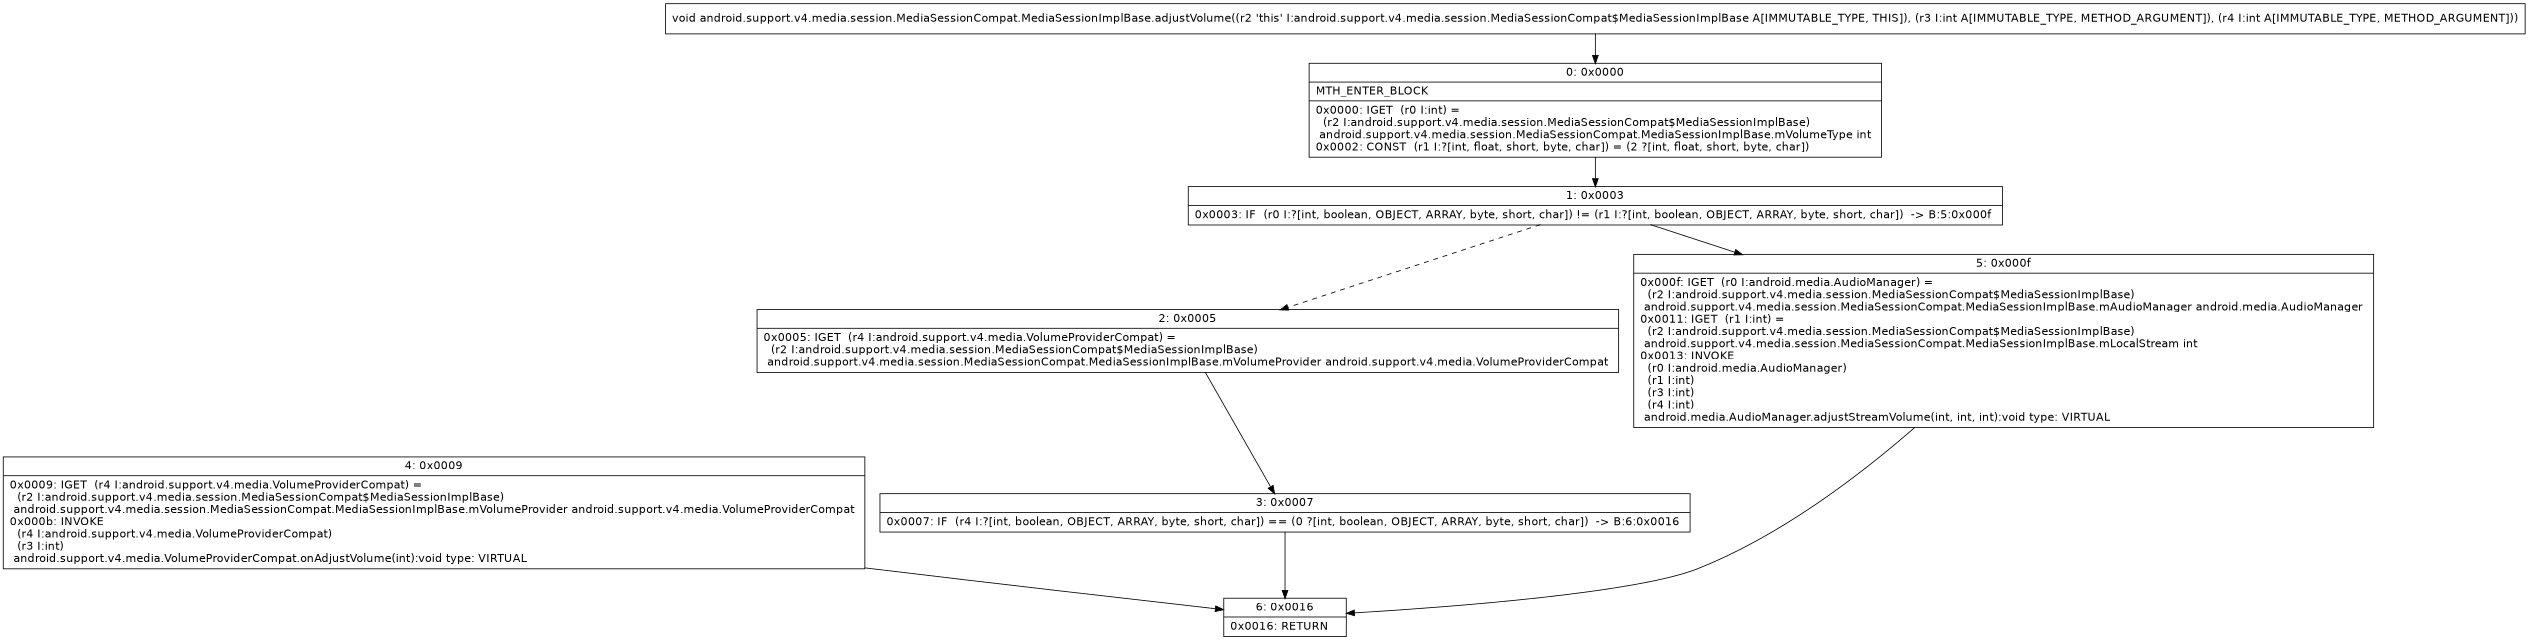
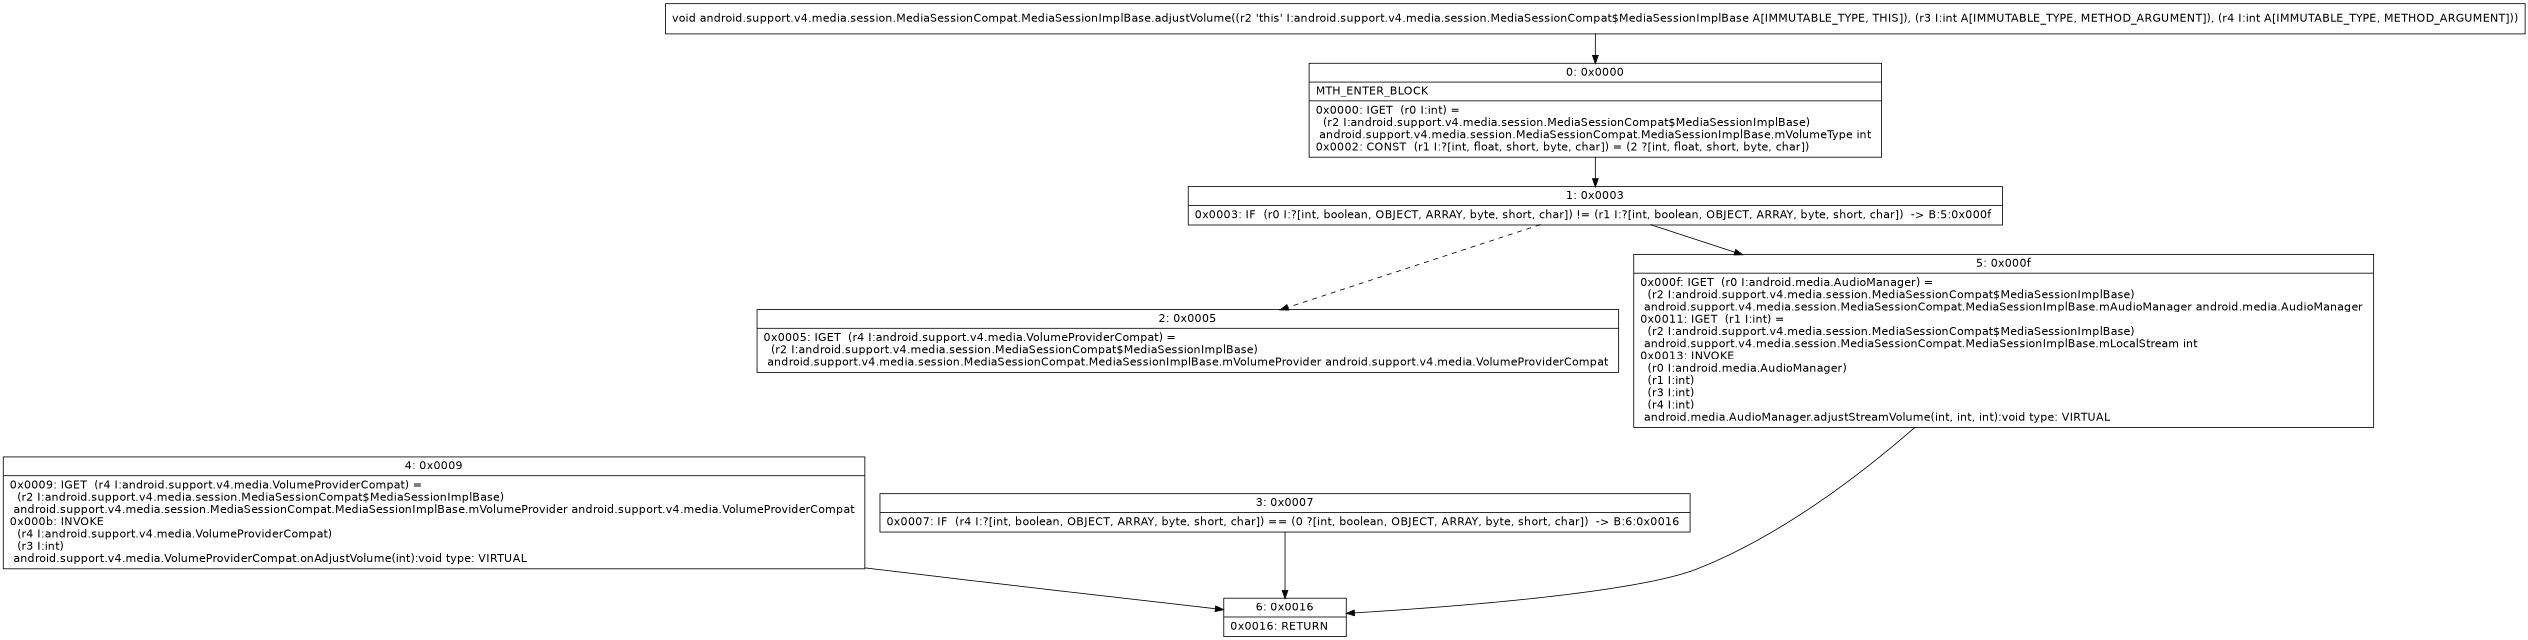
(1238, 429) -> none
